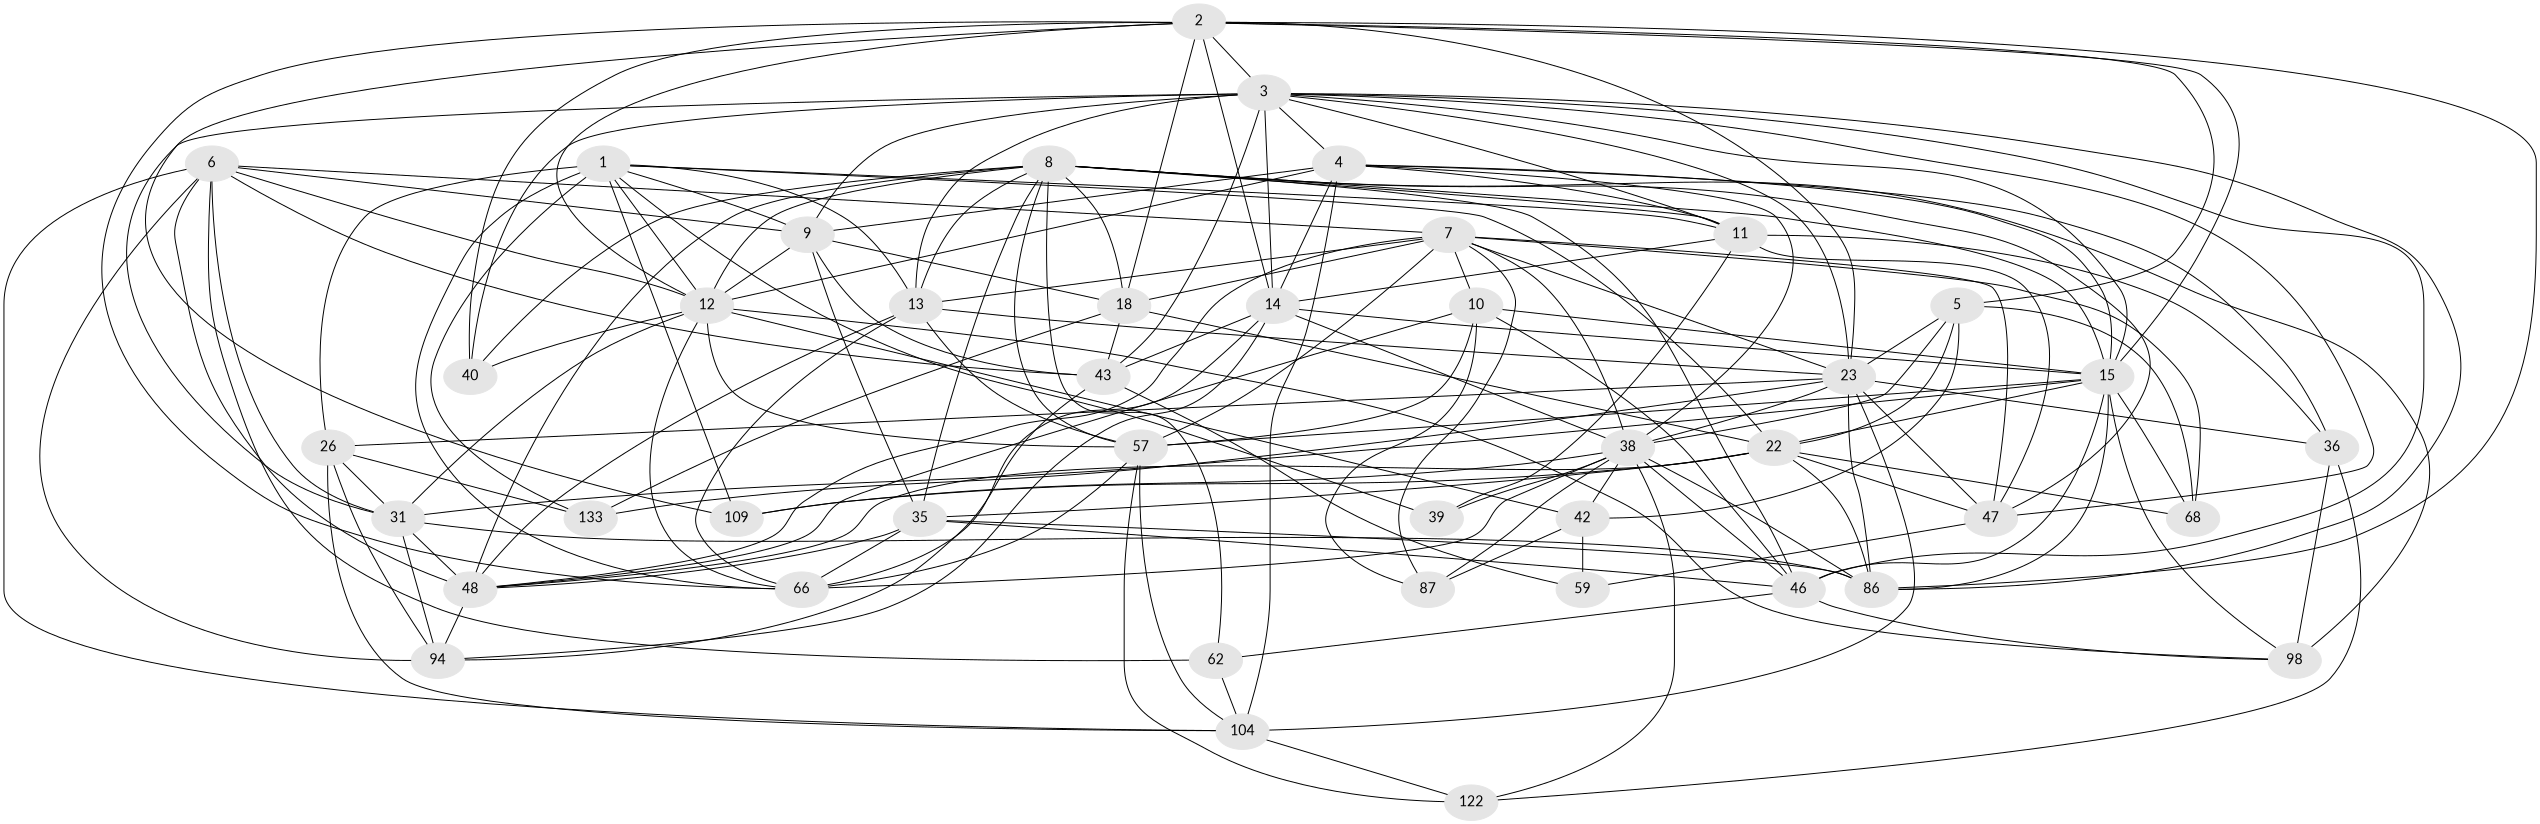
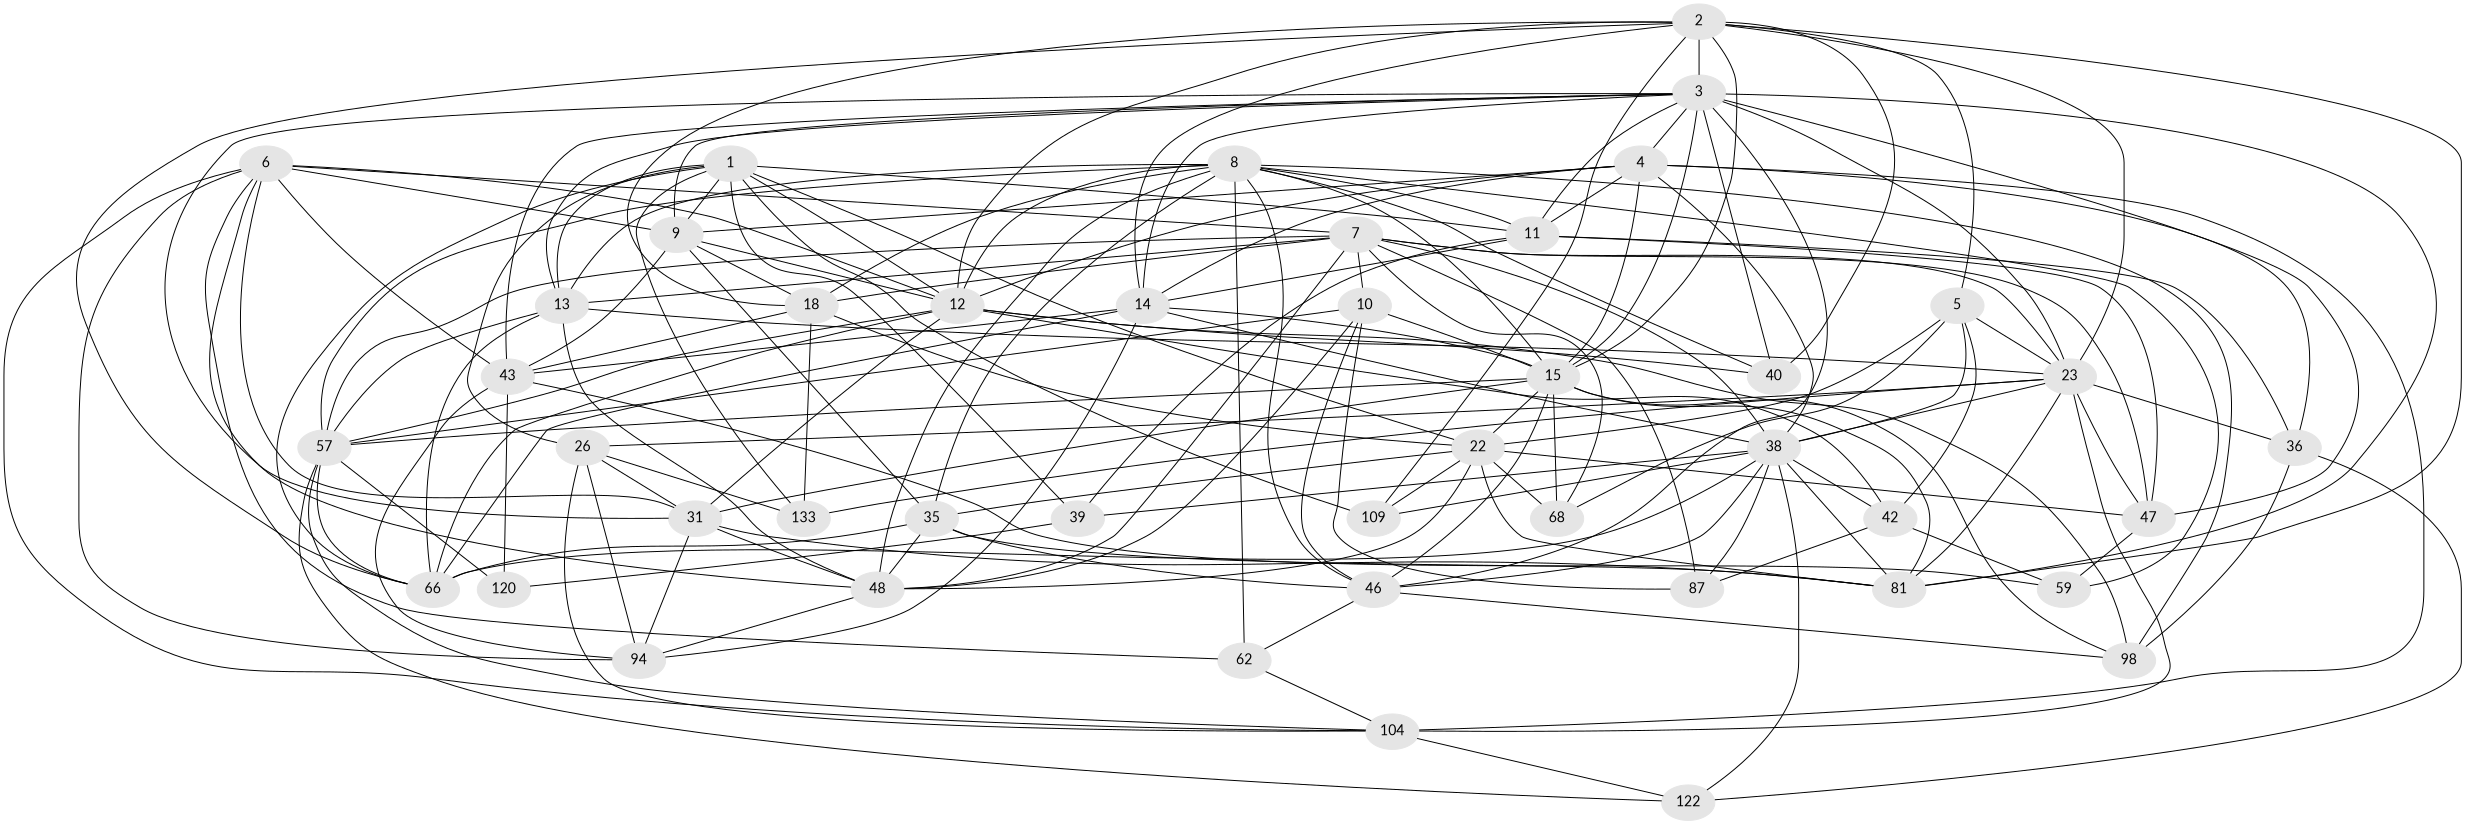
(1744, 194) -> (1893, 245)
none -> (504, 590)
(1872, 590) -> (1899, 590)
